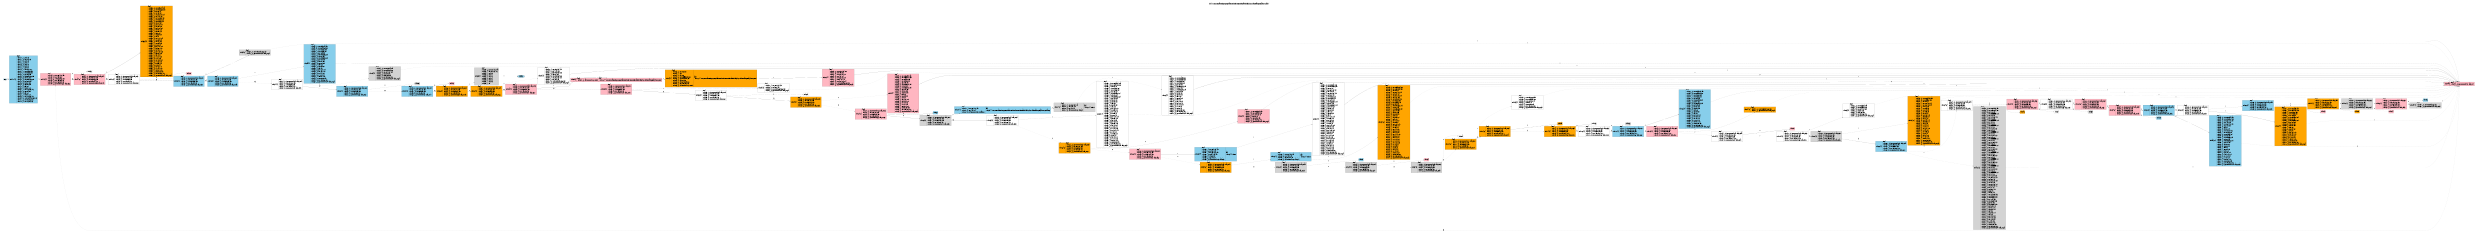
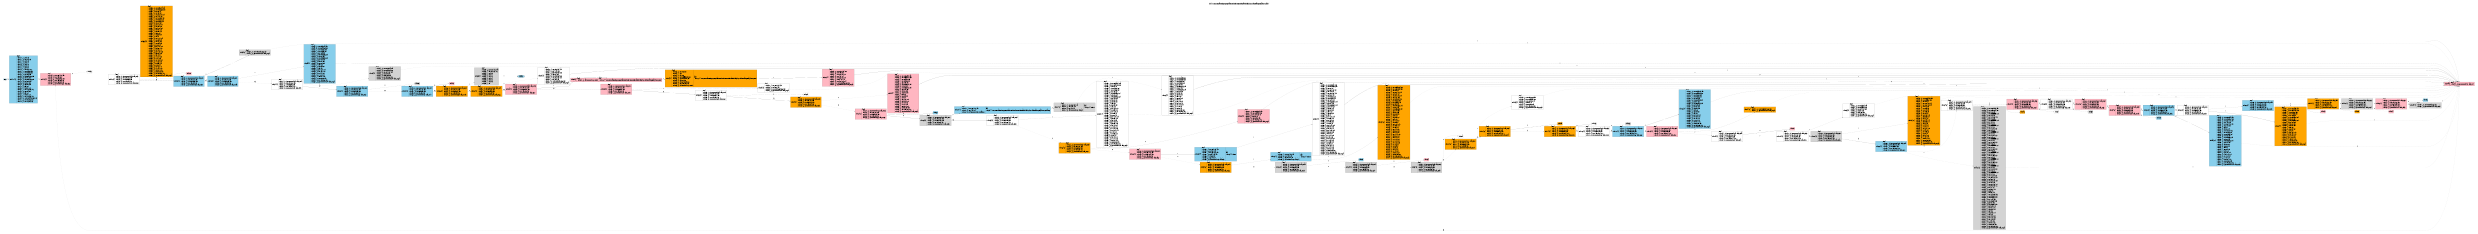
(90, 79) -> none
